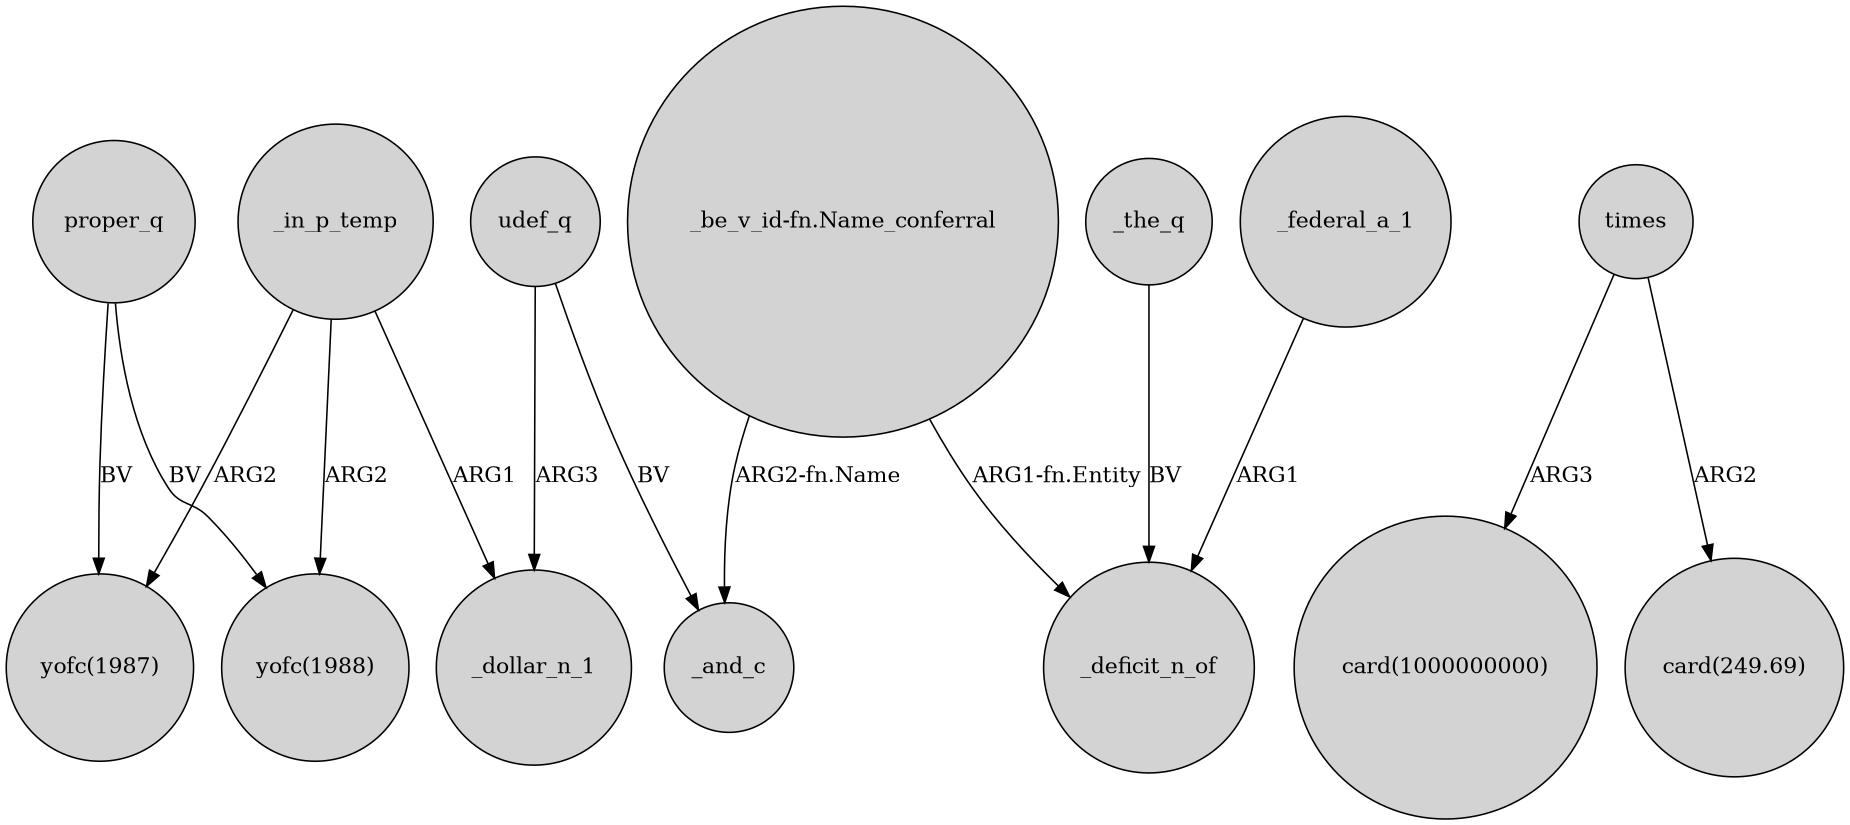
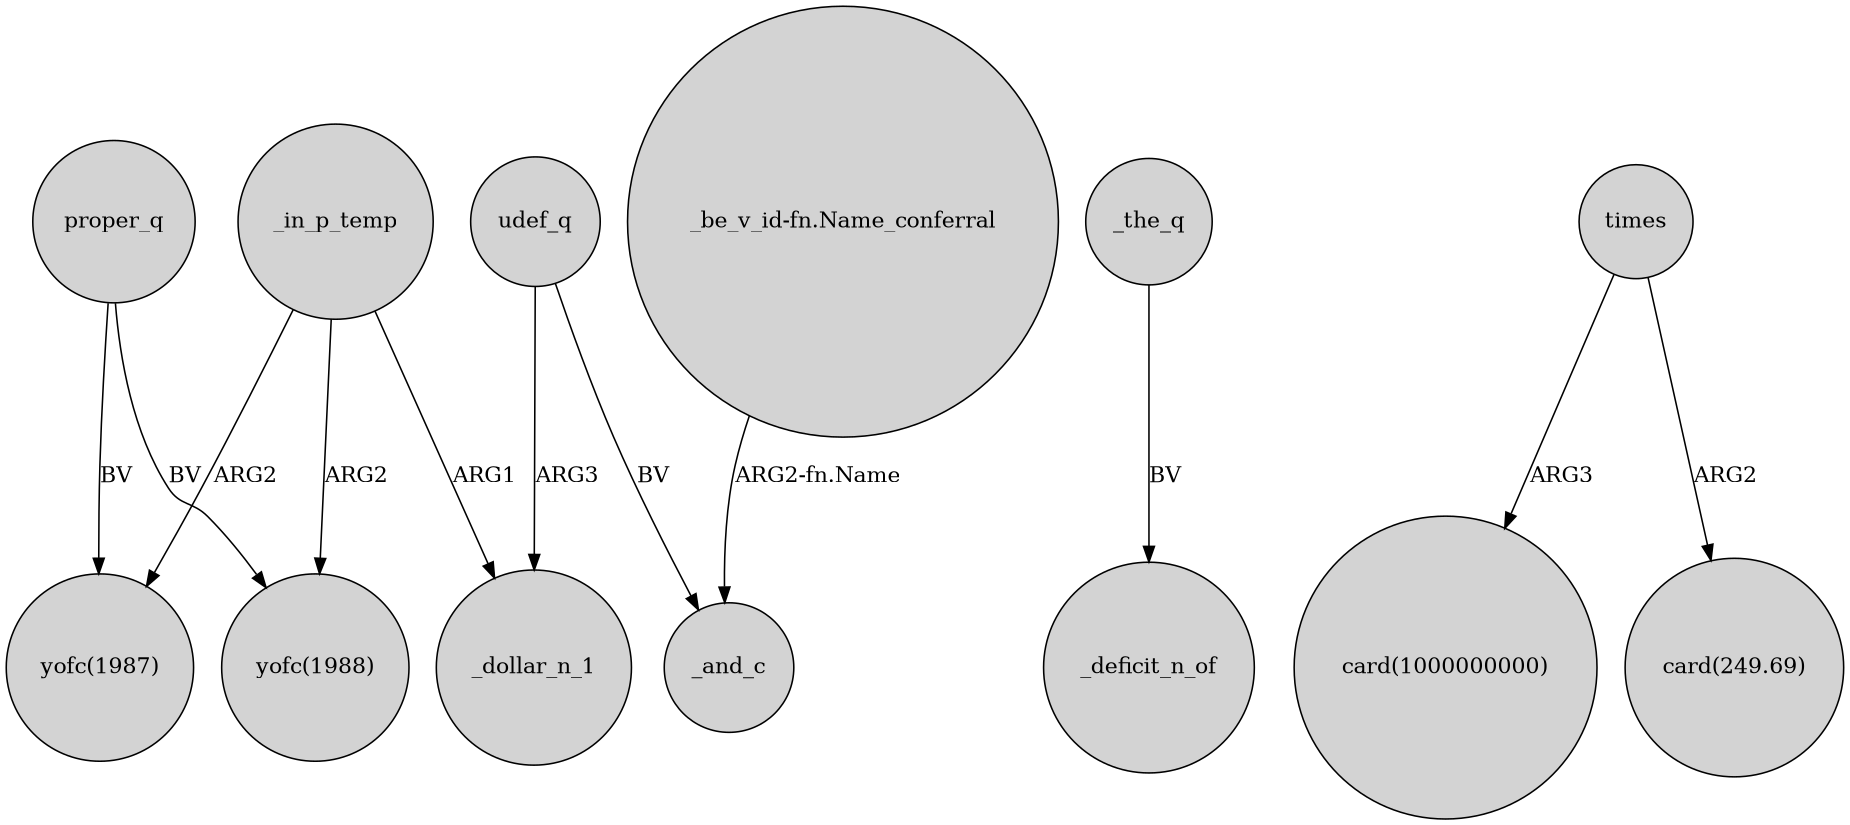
(1346, 222) -> none
(987, 508) -> none
